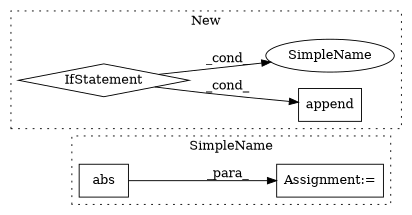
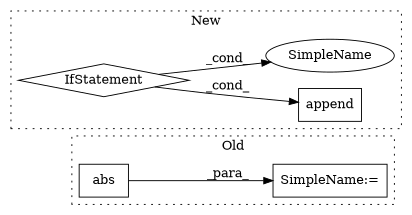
(231, 146) -> (233, 146)
(330, 181) -> (330, 181)
